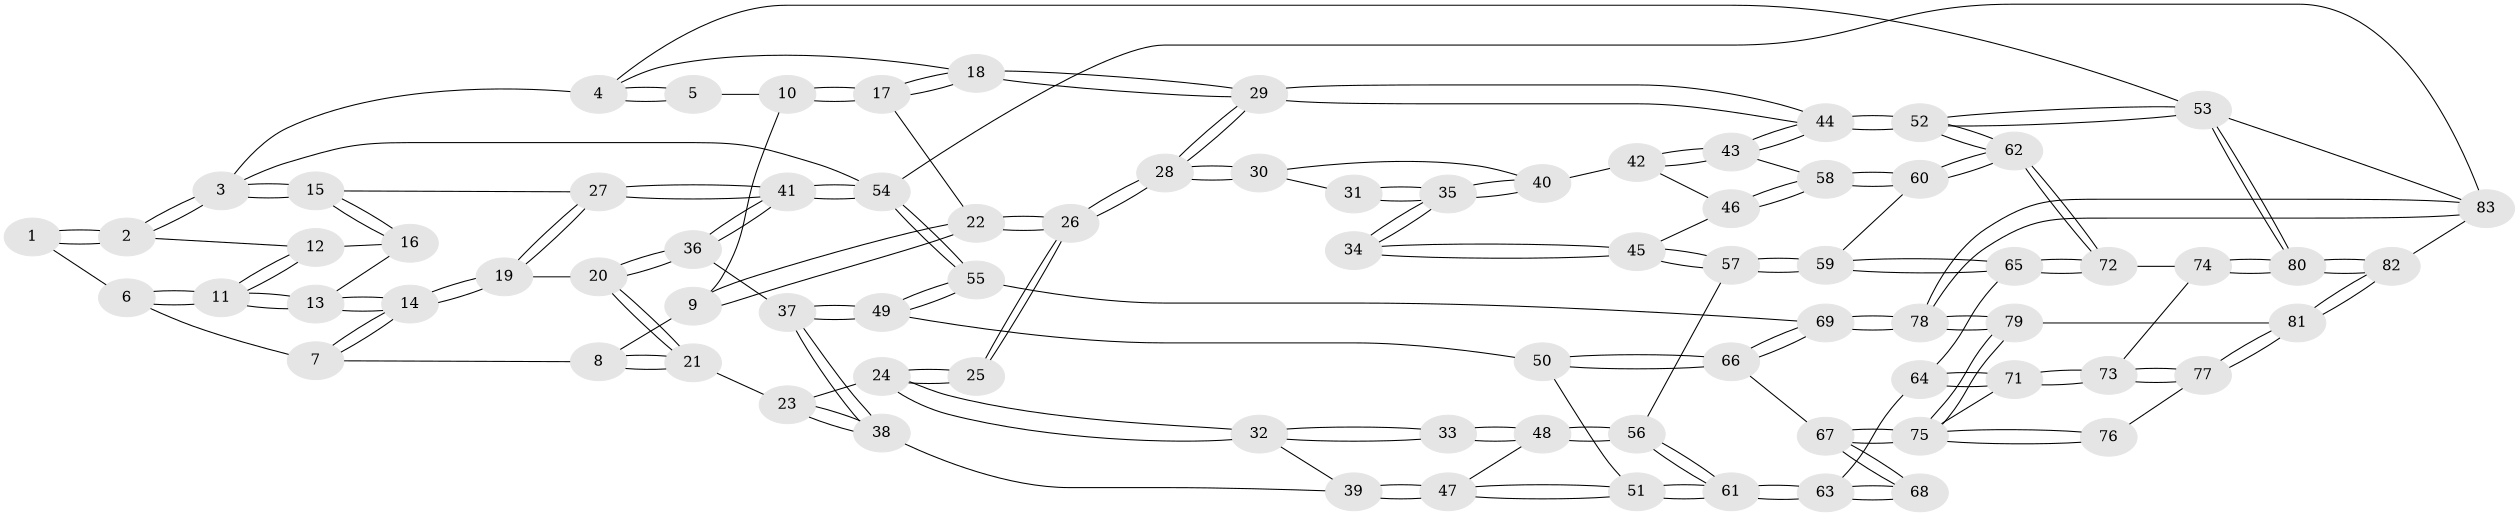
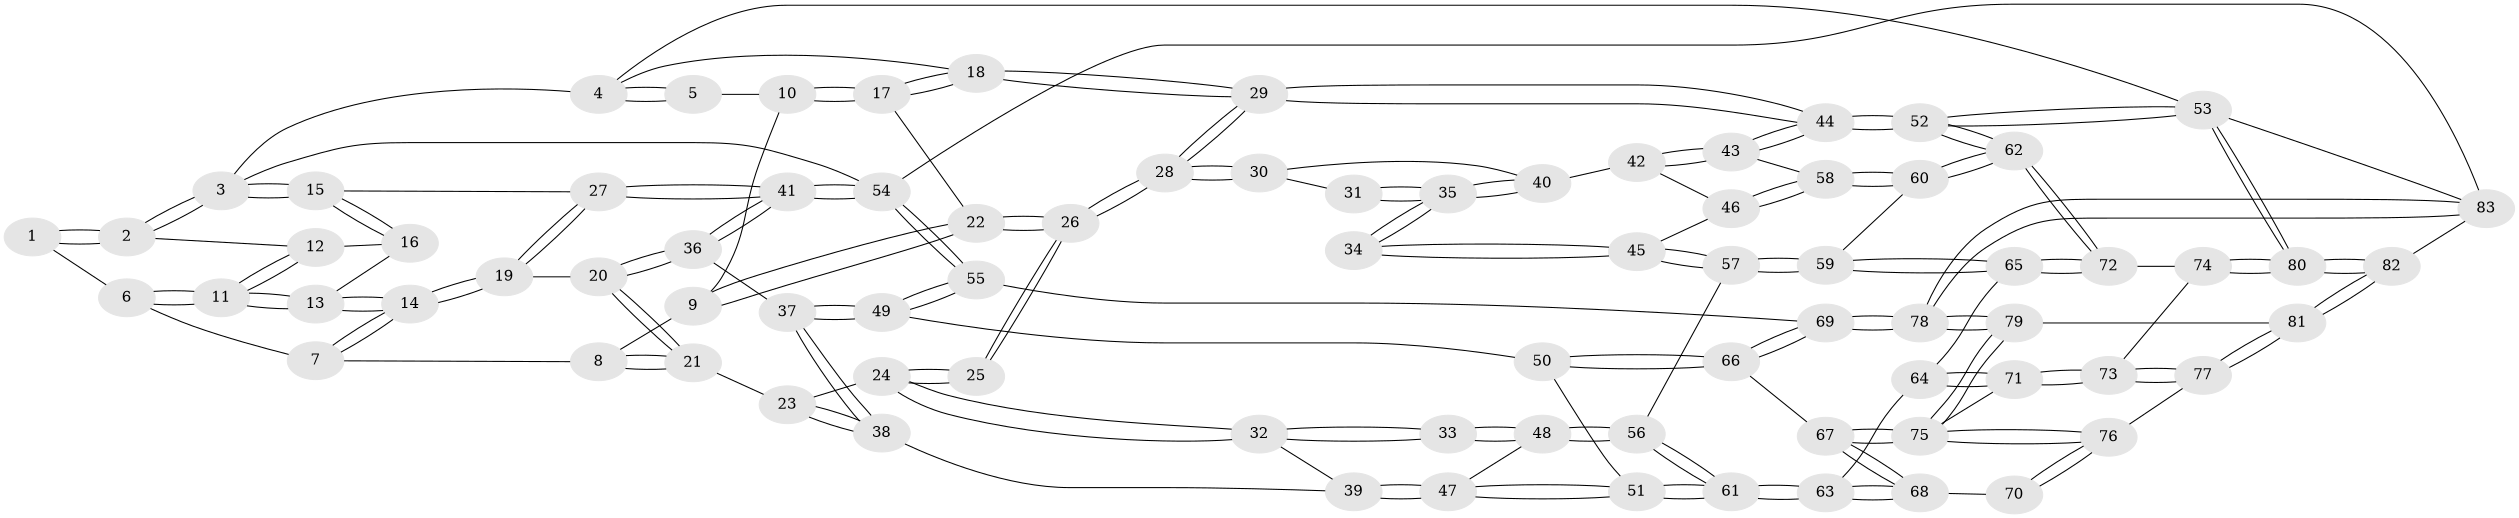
none -> (2014, 495)
